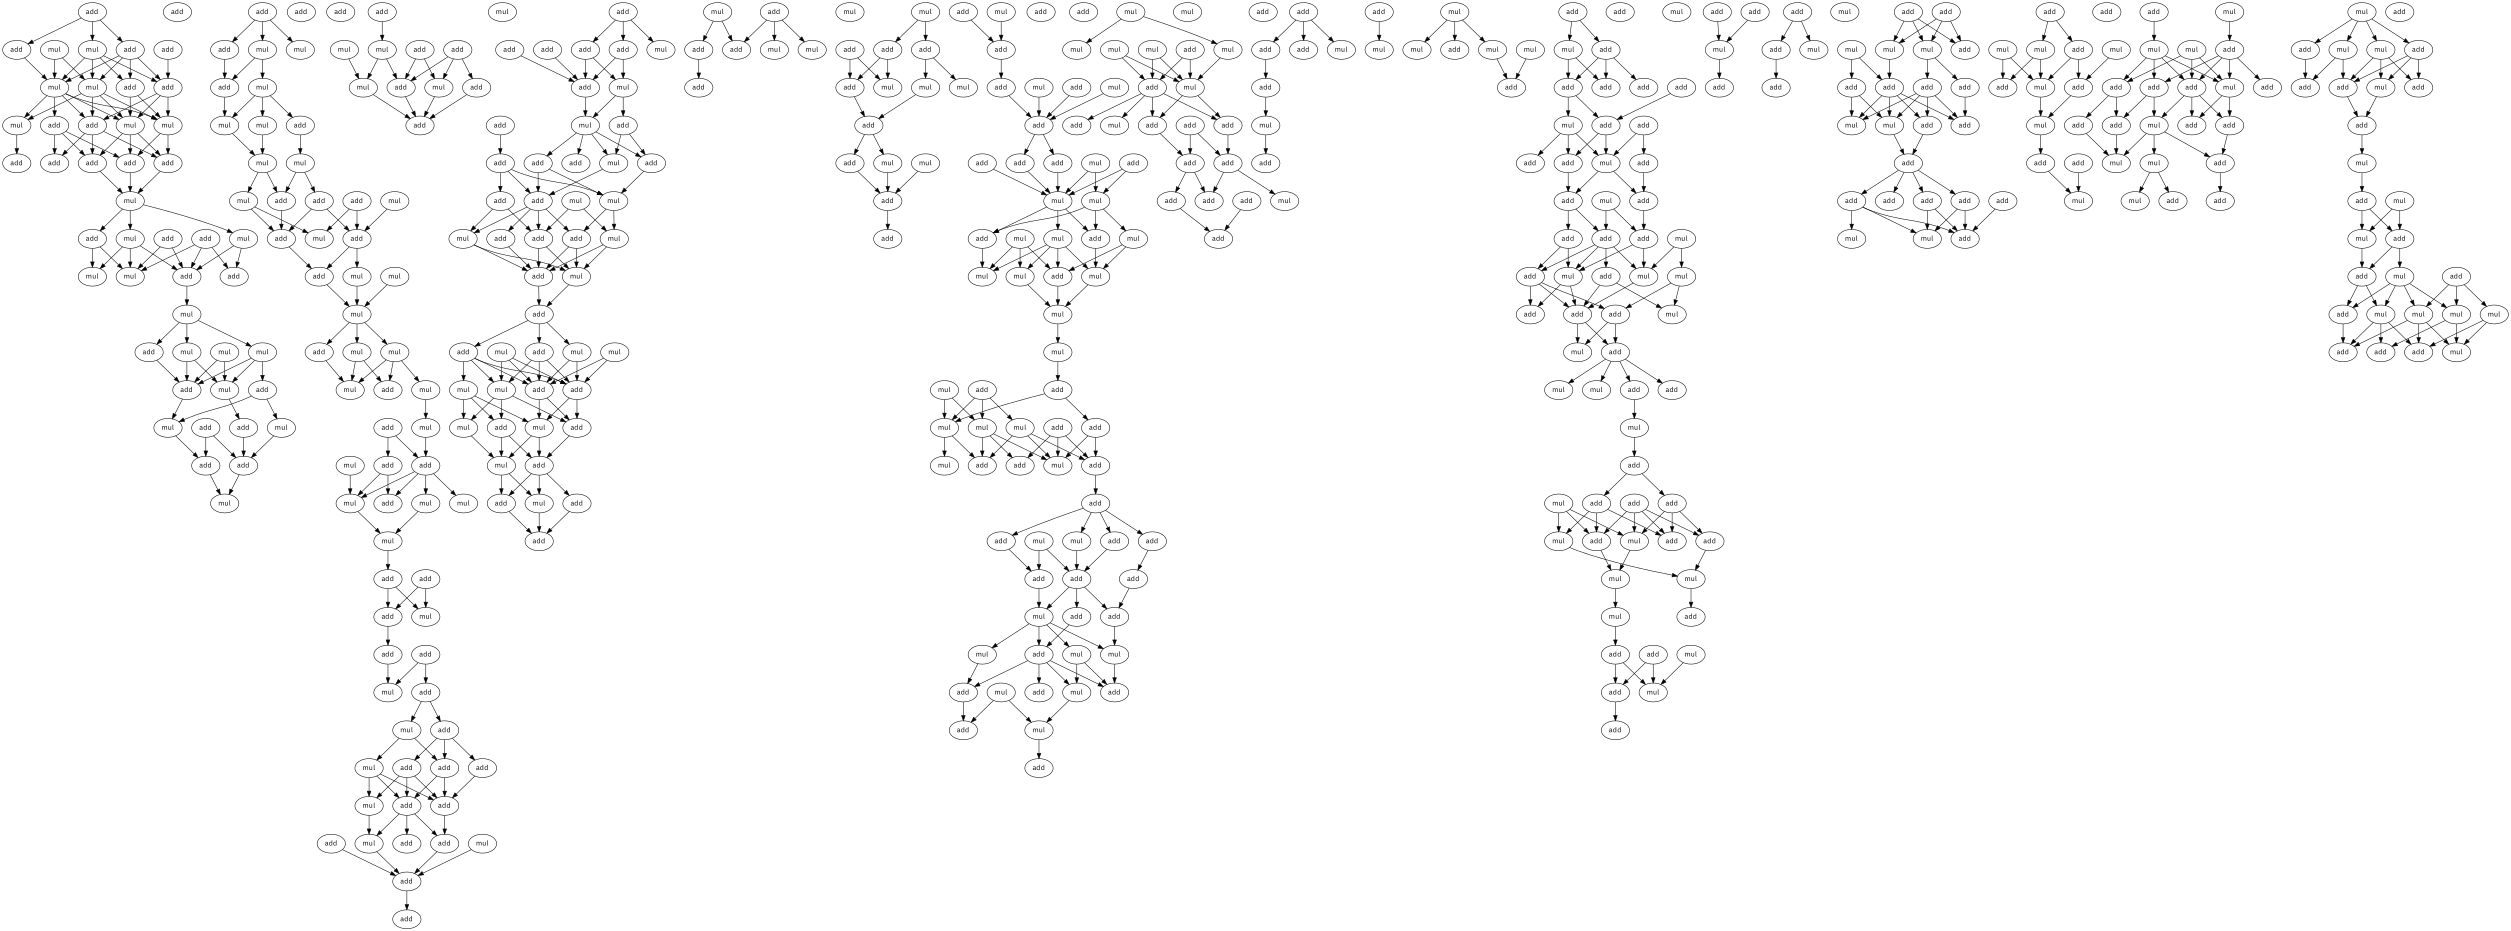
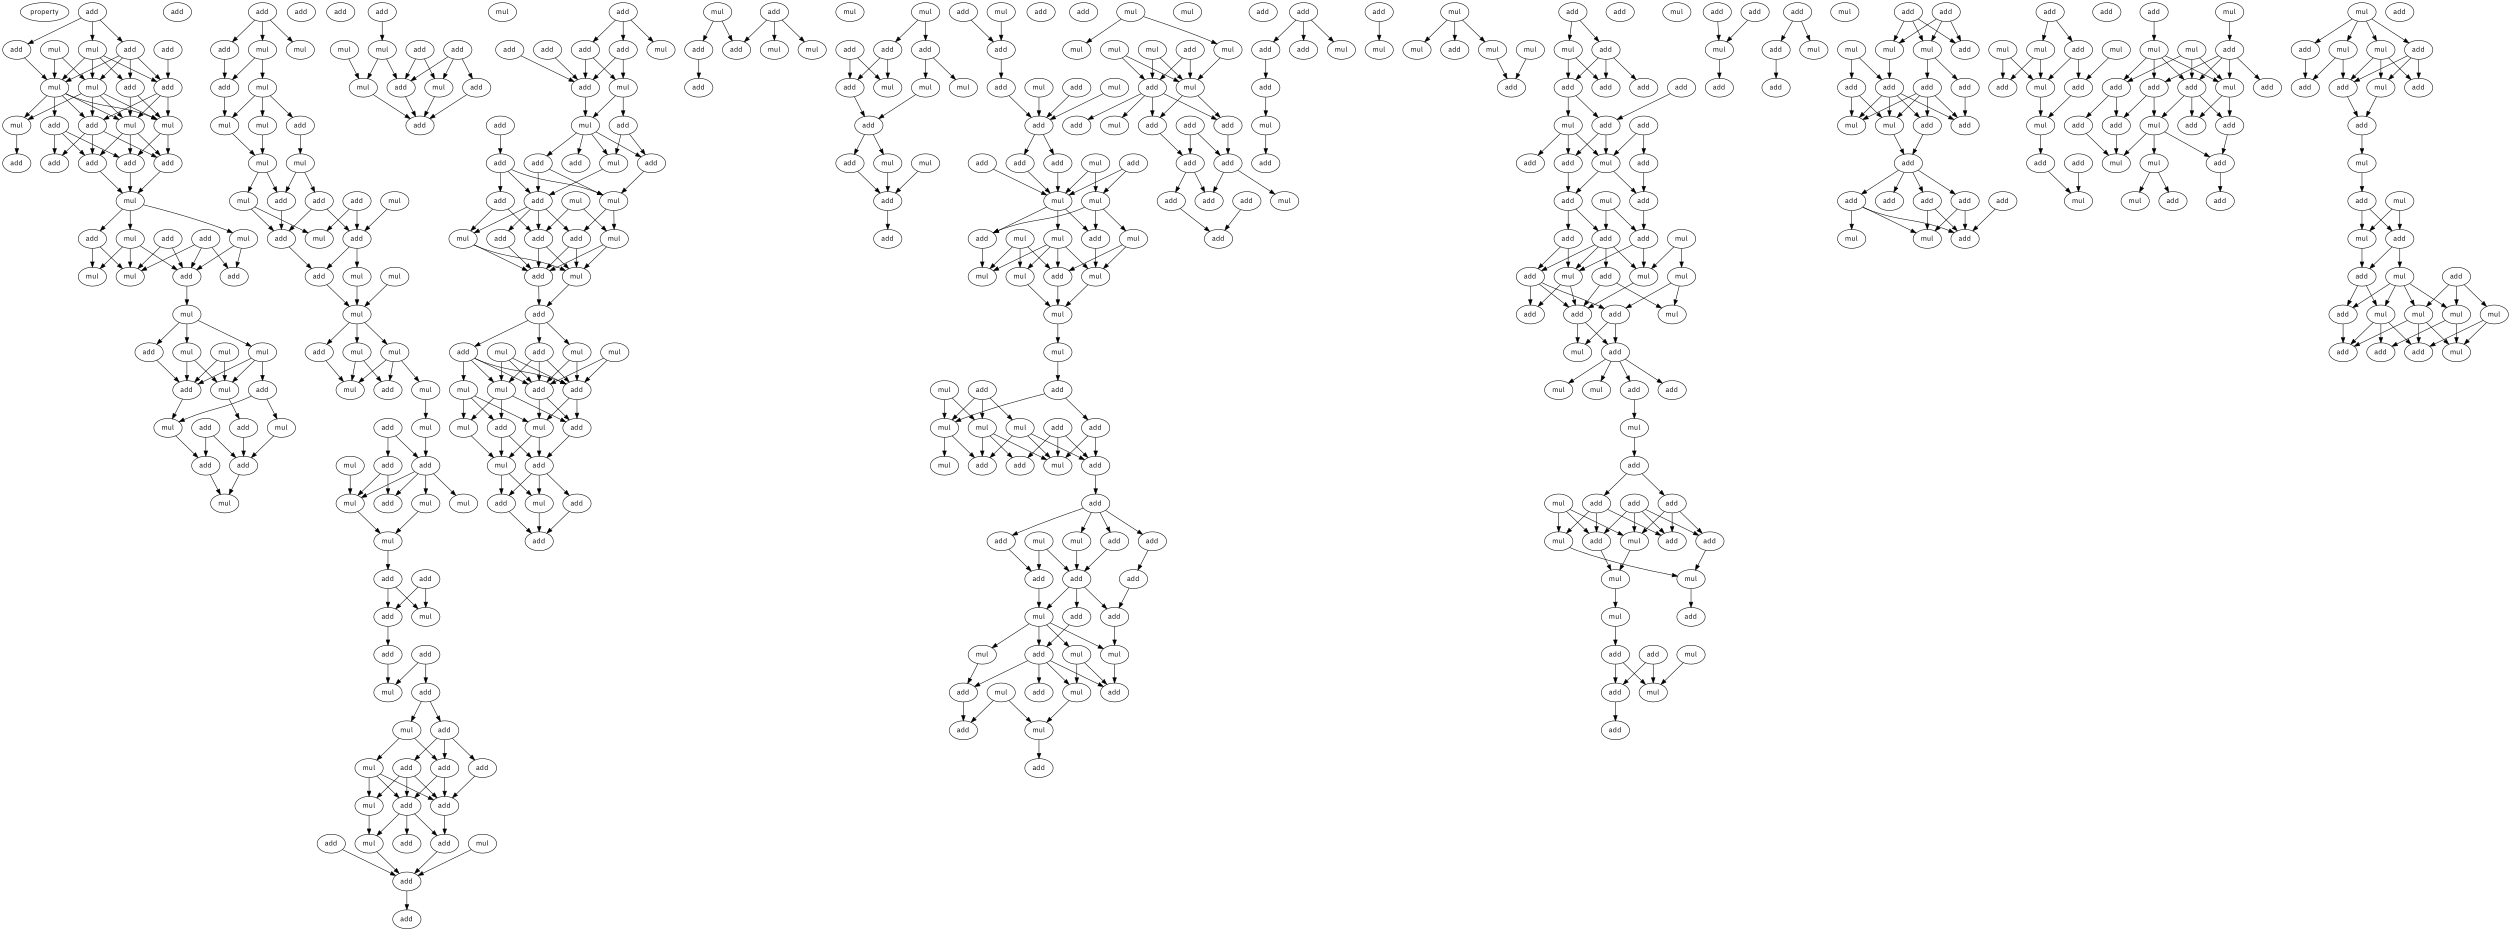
none -> (45, 12)
